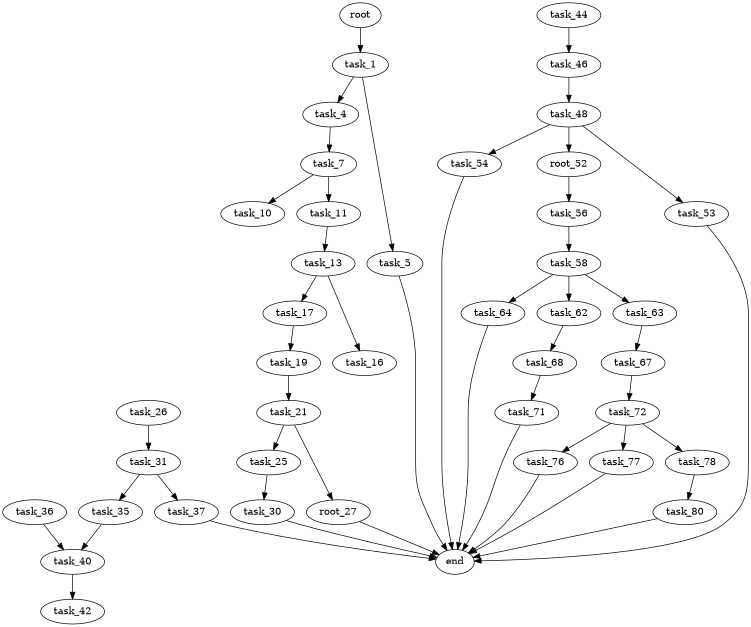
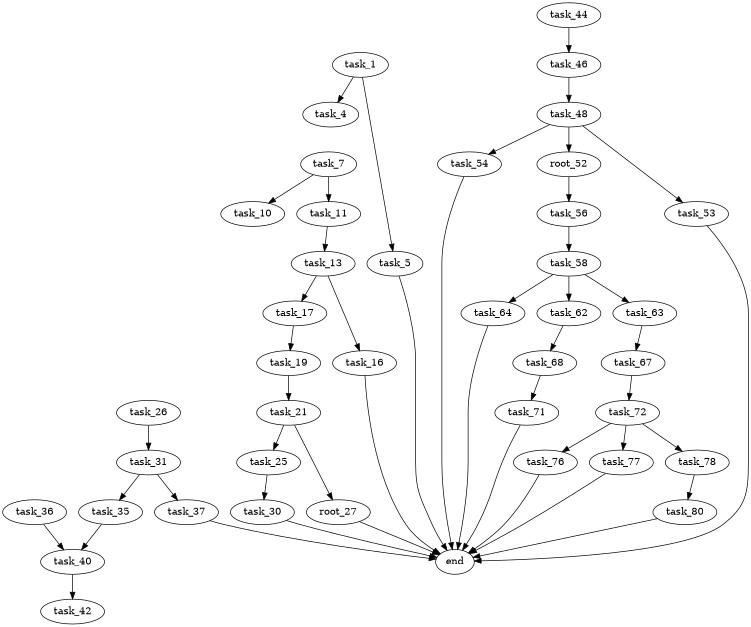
(360, 15) -> none
(330, 136) -> none
none -> (382, 471)
